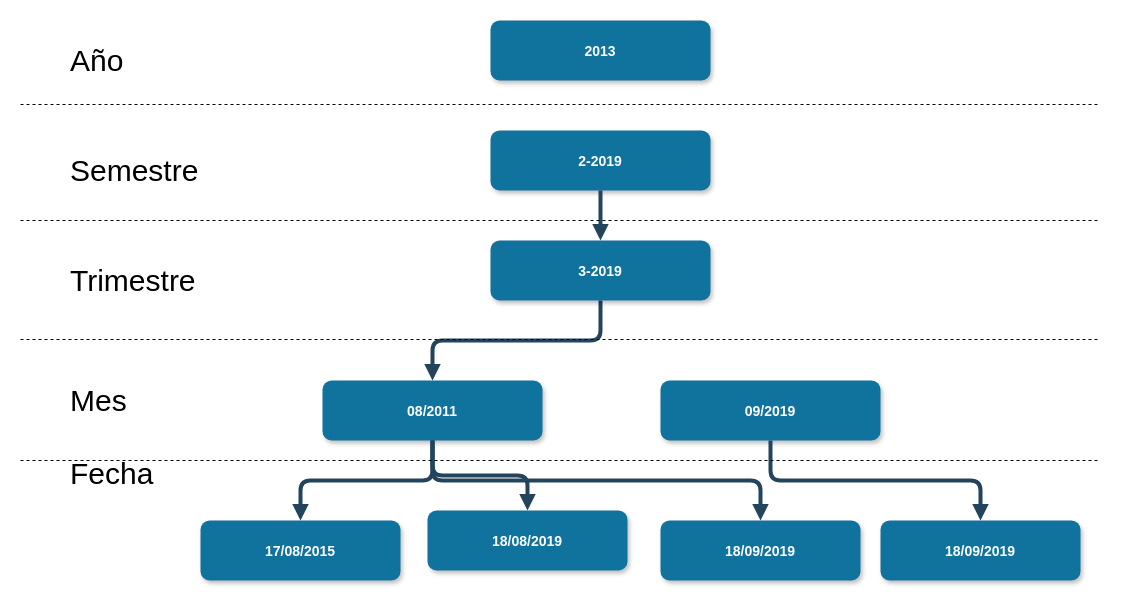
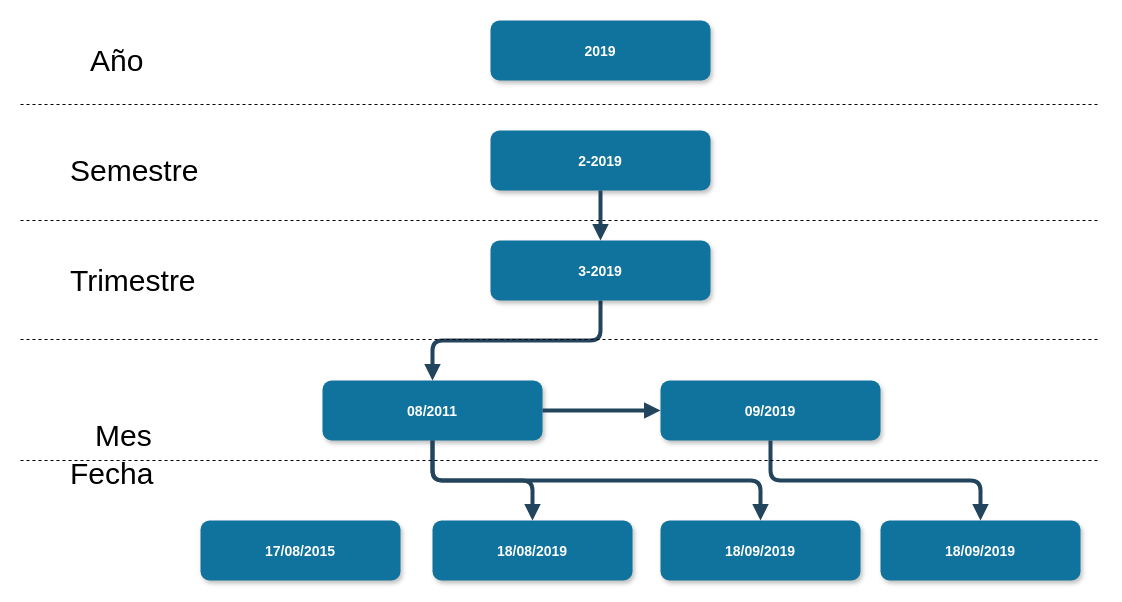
(104, 51) -> (124, 51)
(600, 51) -> (600, 51)
(104, 391) -> (129, 426)
(358, 481) -> (594, 411)
(528, 541) -> (533, 551)
